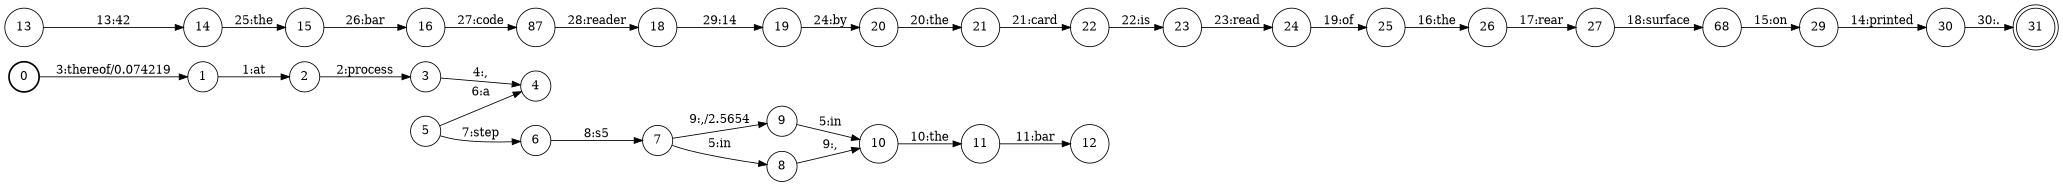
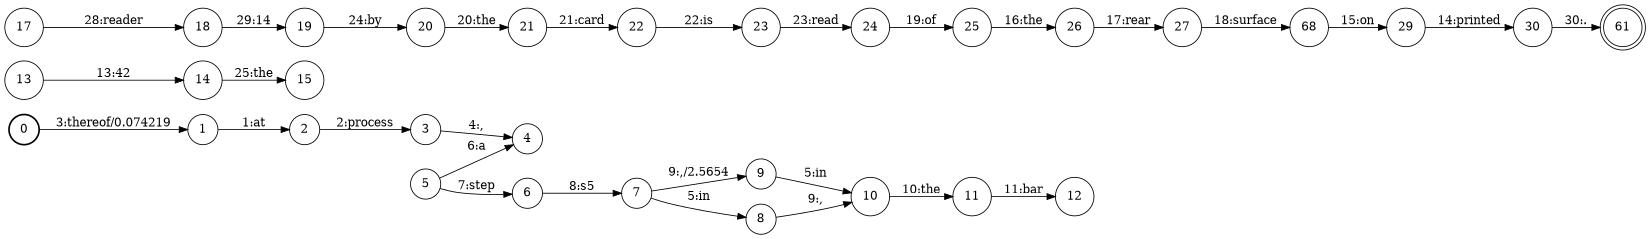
(426, 27) -> none
(536, 27) -> (24, 27)
(2036, 27) -> (1623, 27)
